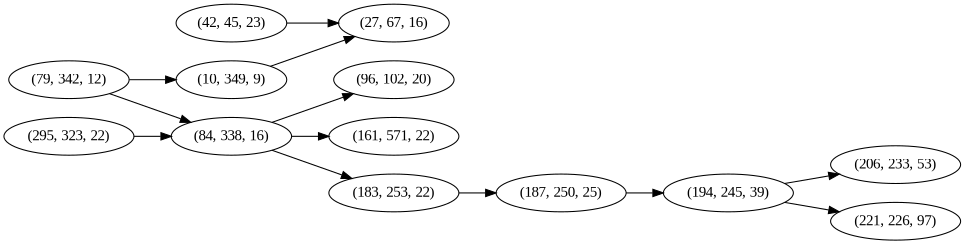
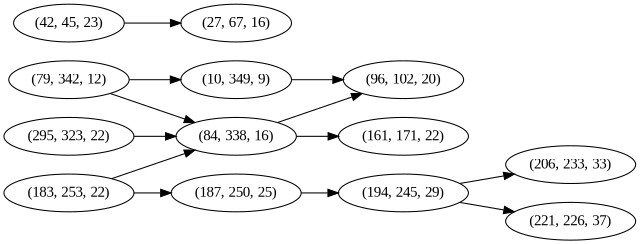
(308, 53) -> (312, 80)
(394, 136) -> (403, 136)
(307, 163) -> (148, 166)
(896, 165) -> (571, 165)
(728, 193) -> (403, 193)
(896, 221) -> (571, 221)
